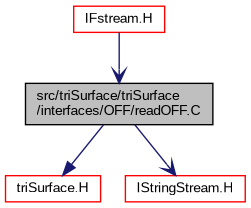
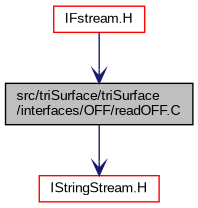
(53, 189) -> none
